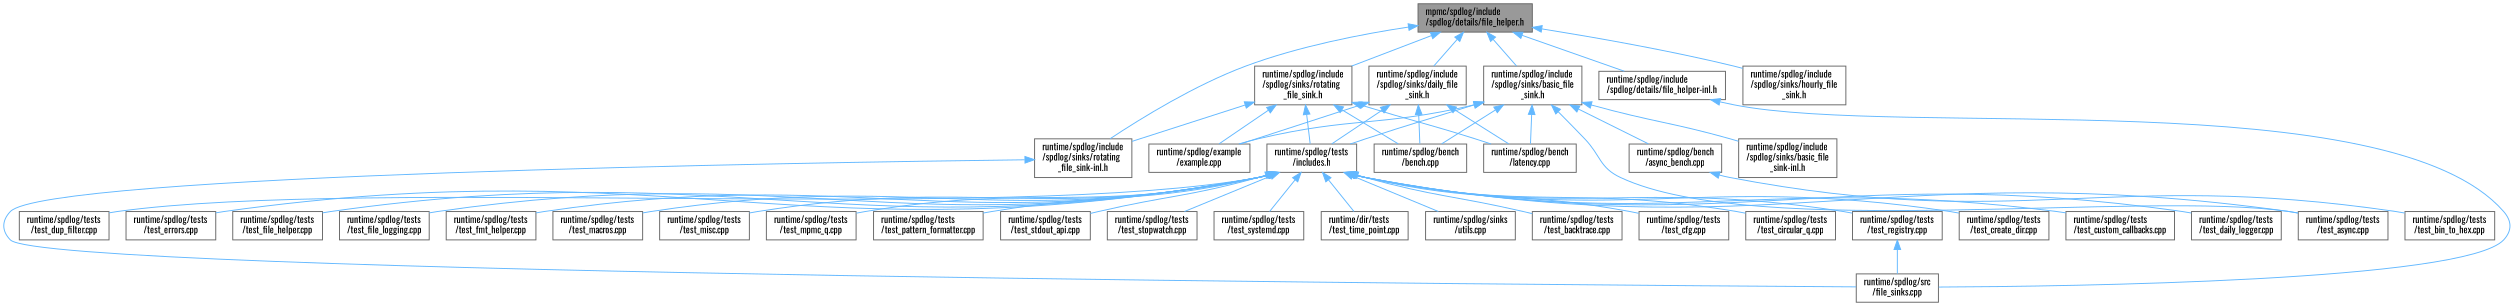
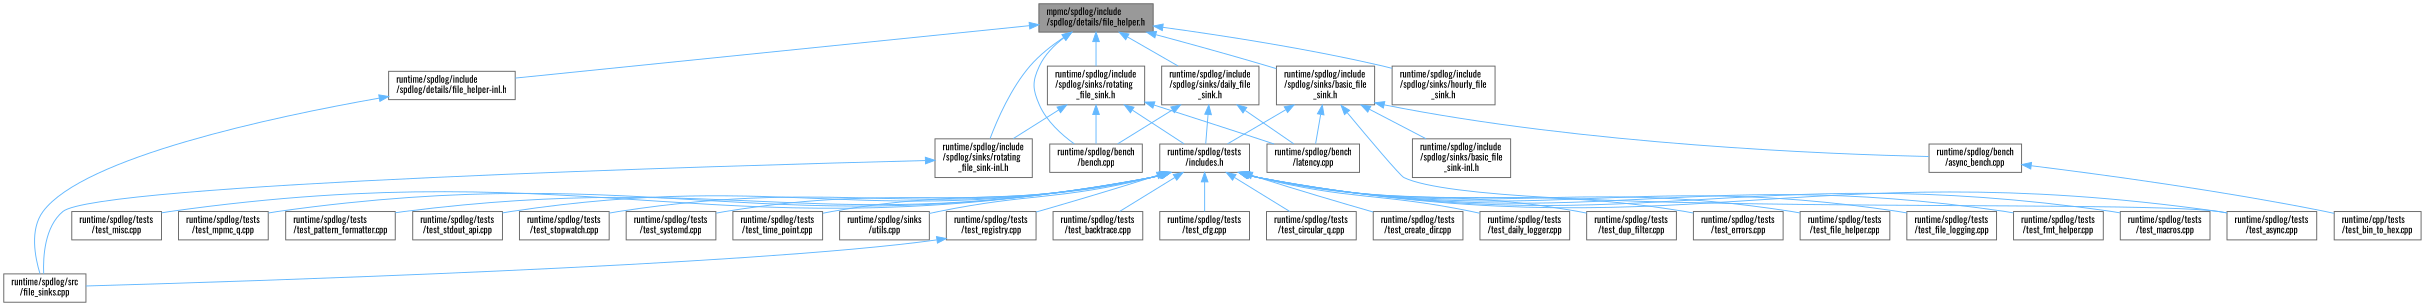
(1469, 127) -> (1035, 93)
(1199, 158) -> none
(1365, 226) -> (778, 226)
(2120, 226) -> none
(2450, 226) -> (2378, 226)
